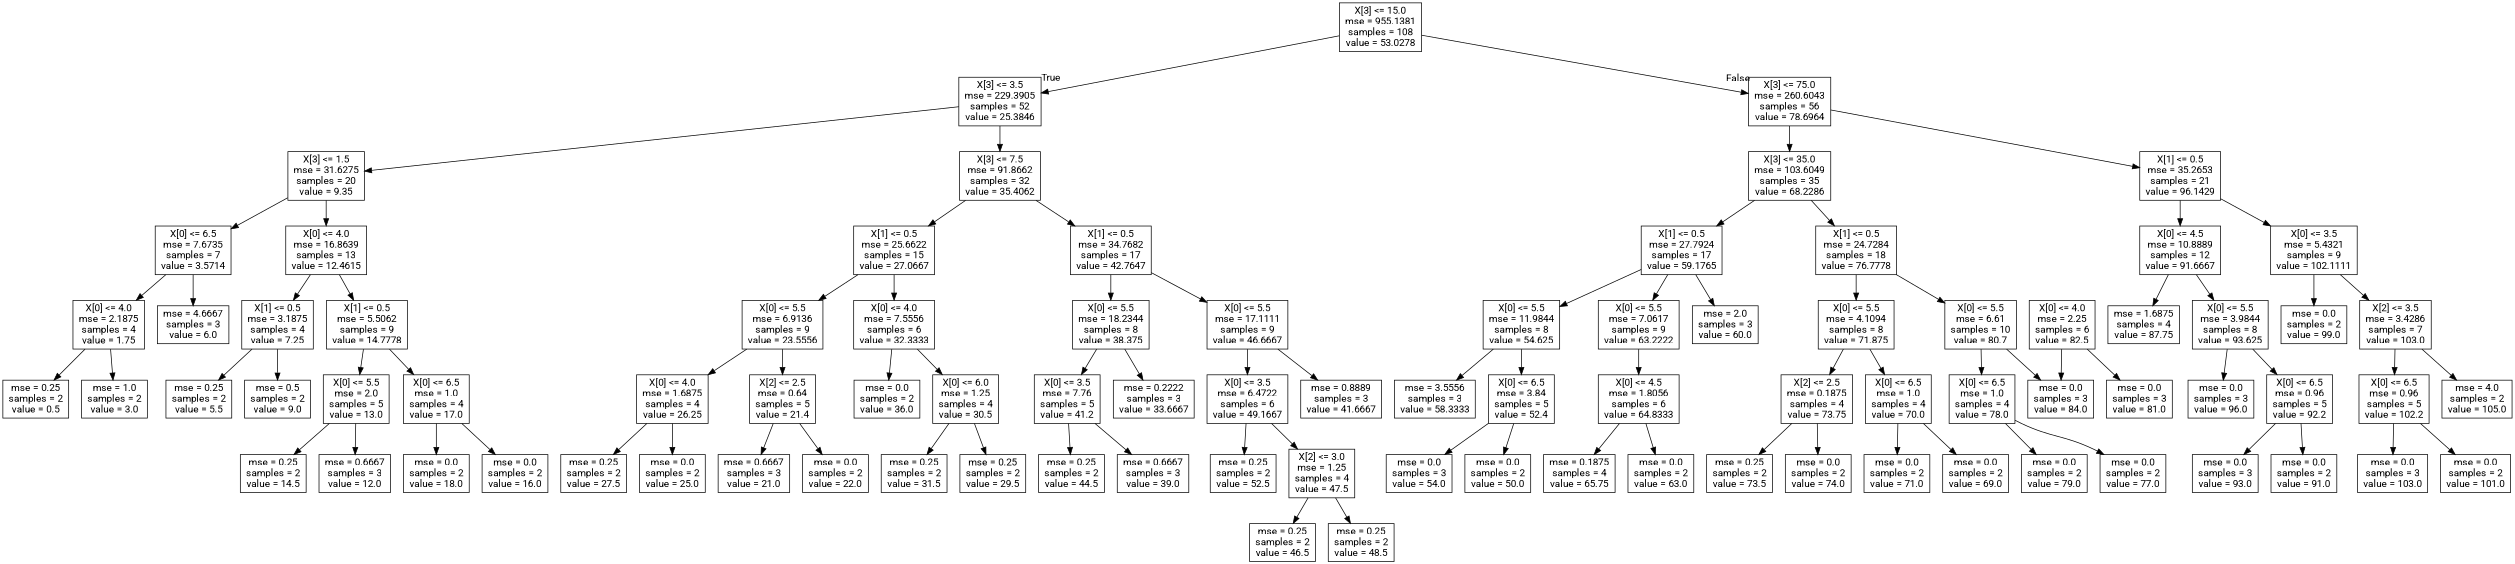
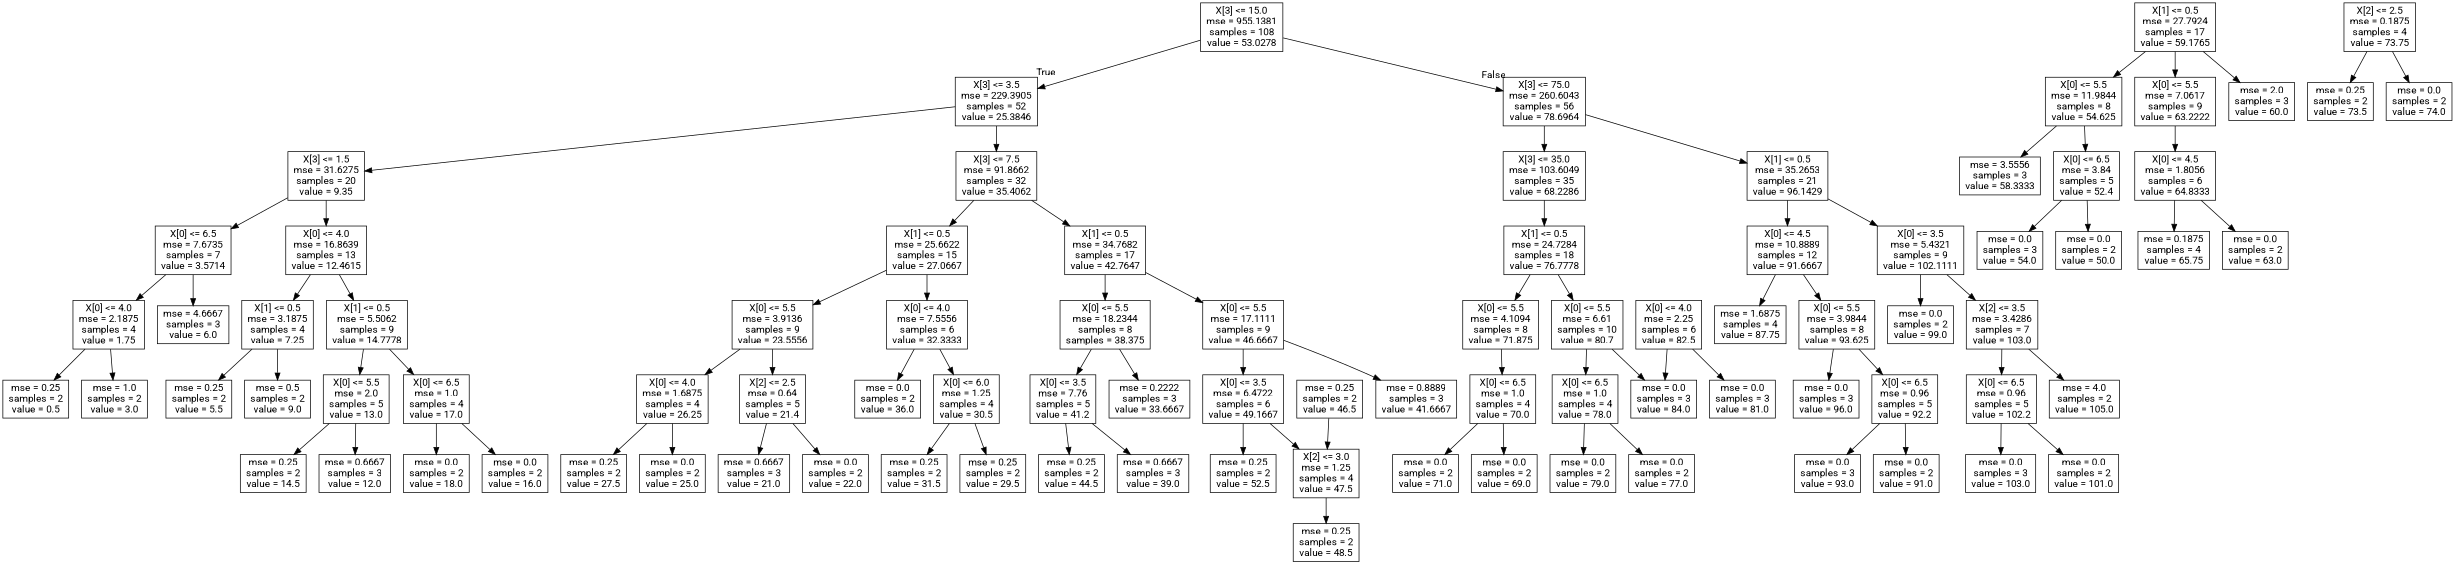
(1739, 211) -> none
(783, 325) -> (772, 325)
(1111, 325) -> (1105, 325)
(1838, 359) -> none
(1302, 507) -> (1328, 430)
